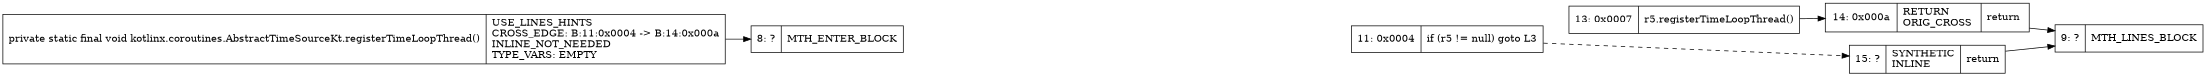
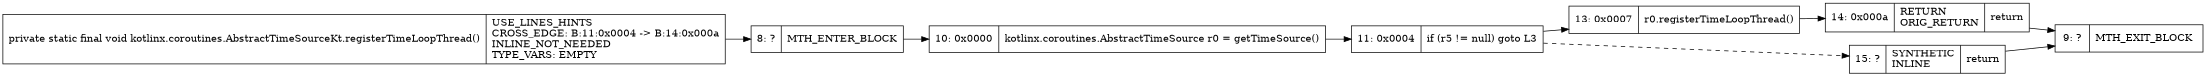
(1719, 19) -> (1719, 19)
(1938, 23) -> (1939, 23)
none -> (1553, 31)
(2144, 38) -> (2144, 38)
none -> (1127, 39)
